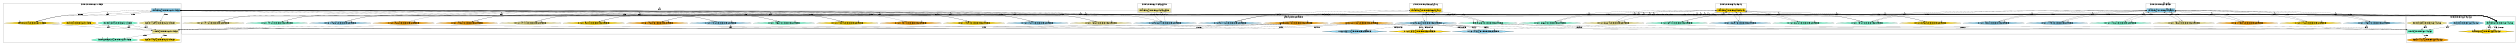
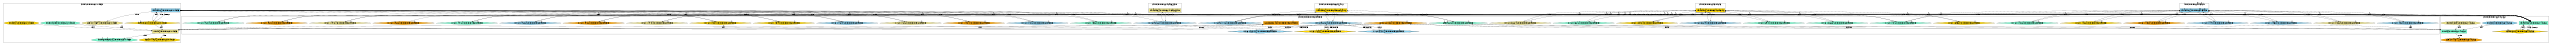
(732, 10) -> (575, 11)
(1294, 17) -> (1311, 17)
(594, 23) -> (213, 23)
(1296, 23) -> (1281, 23)
none -> (1647, 23)
